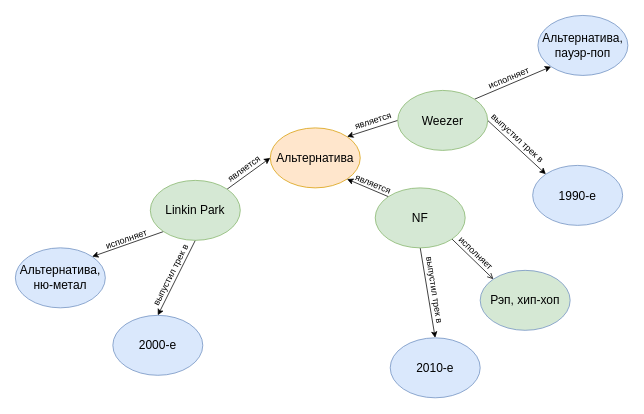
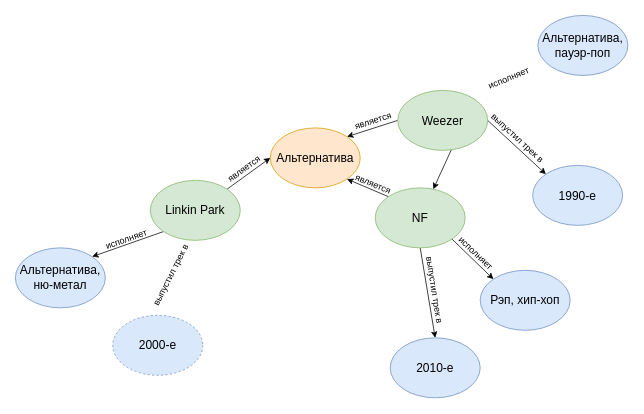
(511, 84) -> (444, 167)
(178, 275) -> none
(490, 276) -> (489, 274)
(525, 300) -> (525, 300)
(158, 345) -> (158, 345)
